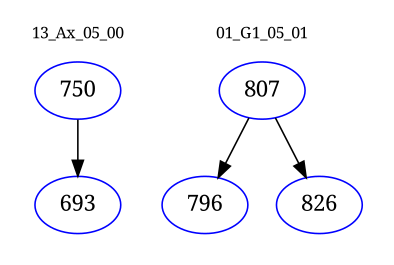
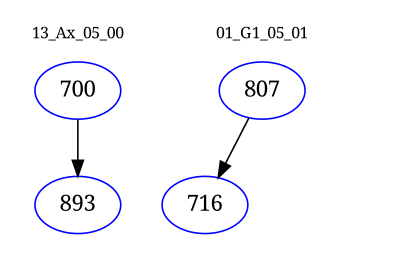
(78, 91) -> (78, 91)
(78, 205) -> (78, 205)
(205, 205) -> (205, 205)
(319, 205) -> none
